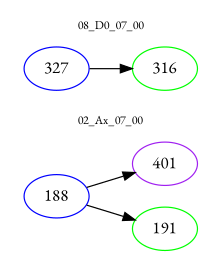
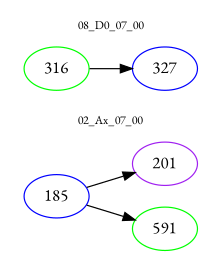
(105, 69) -> (105, 69)
(165, 164) -> (165, 164)
(57, 196) -> (57, 196)
(165, 229) -> (165, 229)
